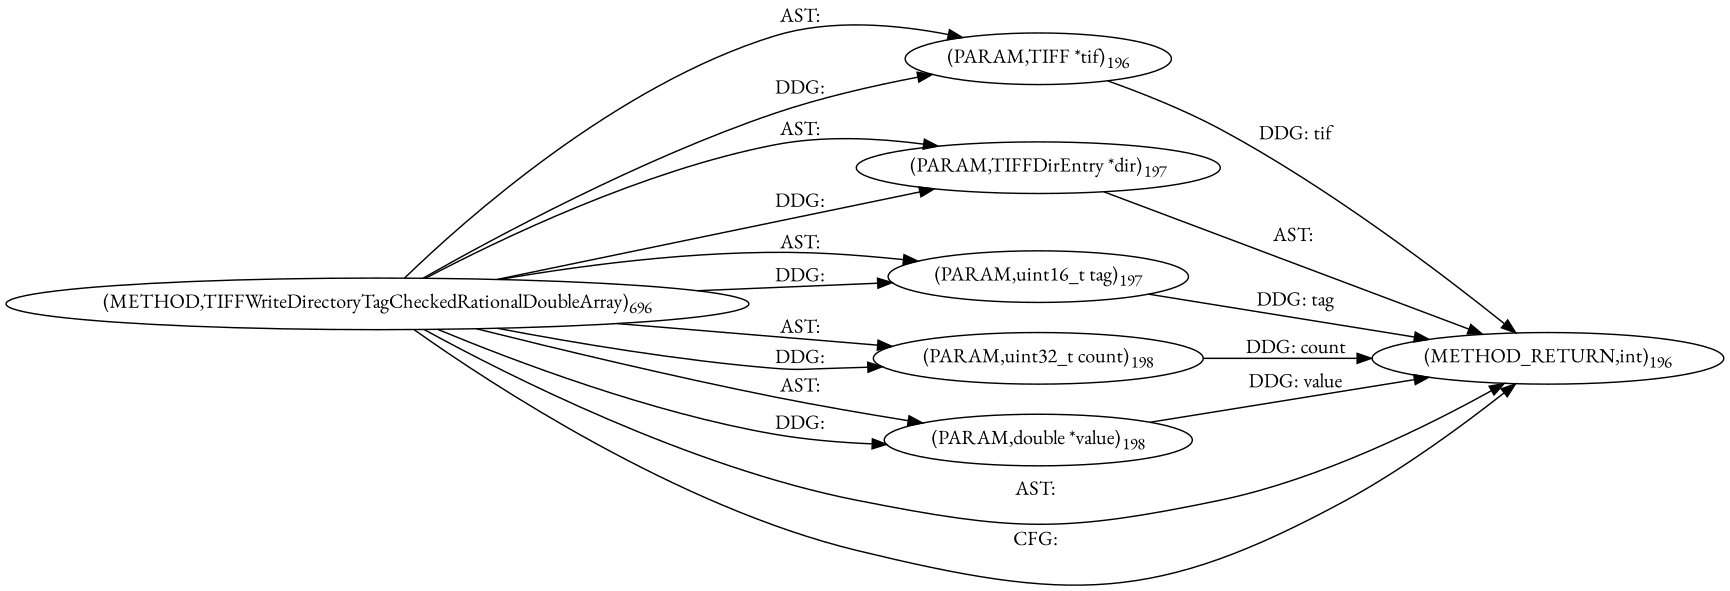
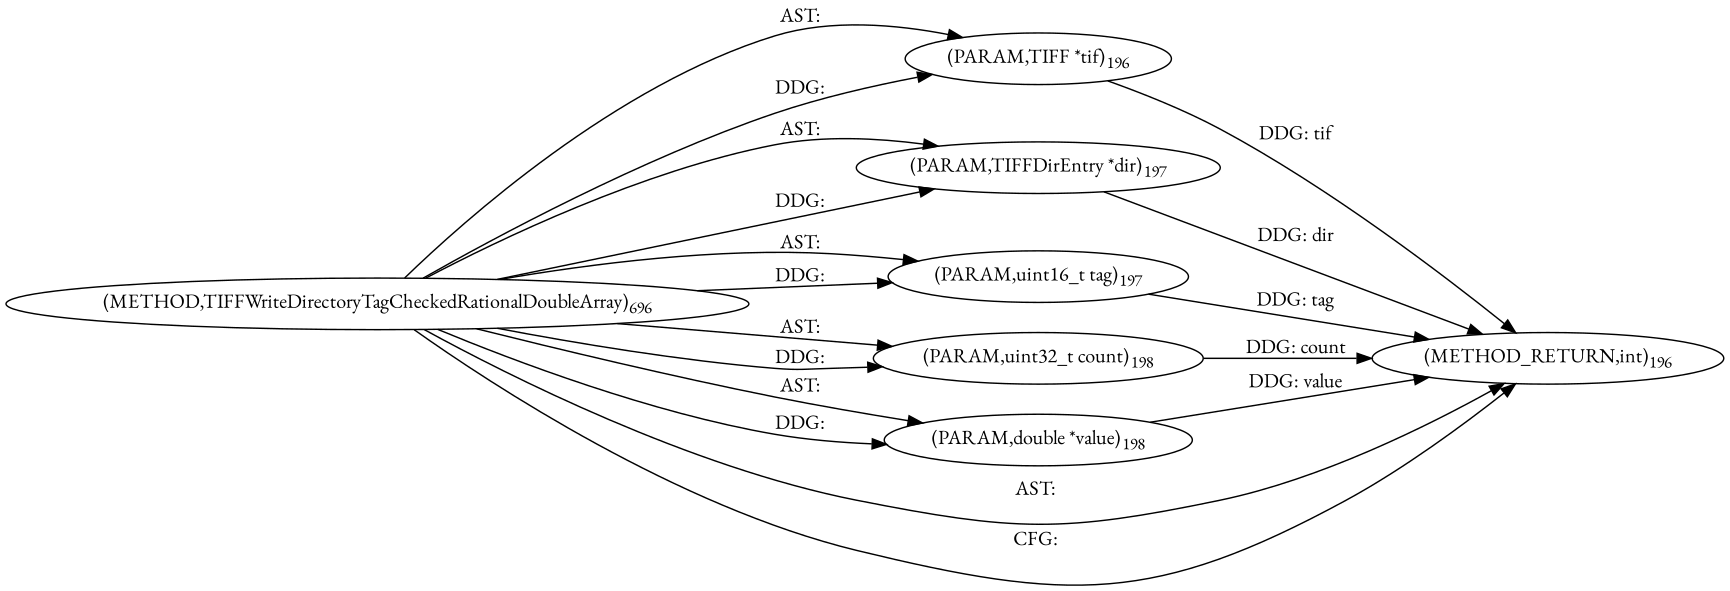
(1296, 236) -> (1296, 236)
